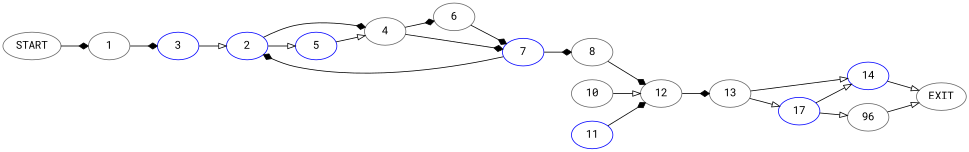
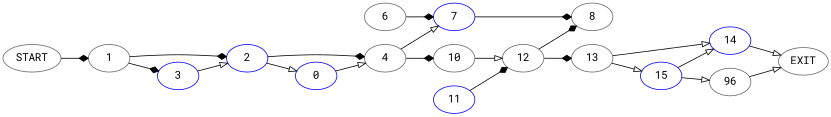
(415, 25) -> (415, 58)
(450, 41) -> (416, 40)
(316, 46) -> (316, 76)
(623, 70) -> (554, 40)
(387, 73) -> (174, 55)
(799, 111) -> (661, 76)
